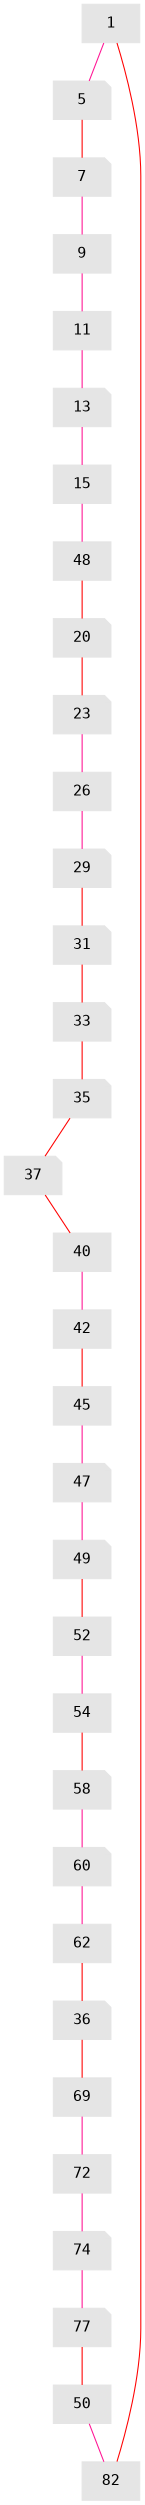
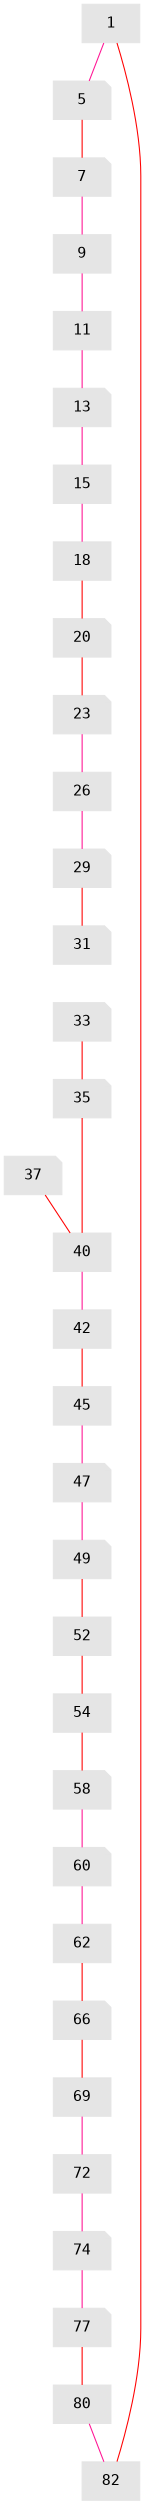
(82, 561) -> (82, 561)
(82, 984) -> none
(58, 1137) -> (82, 1175)
(82, 1675) -> (82, 1675)
(82, 2020) -> (82, 2020)
(82, 2404) -> (82, 2404)
